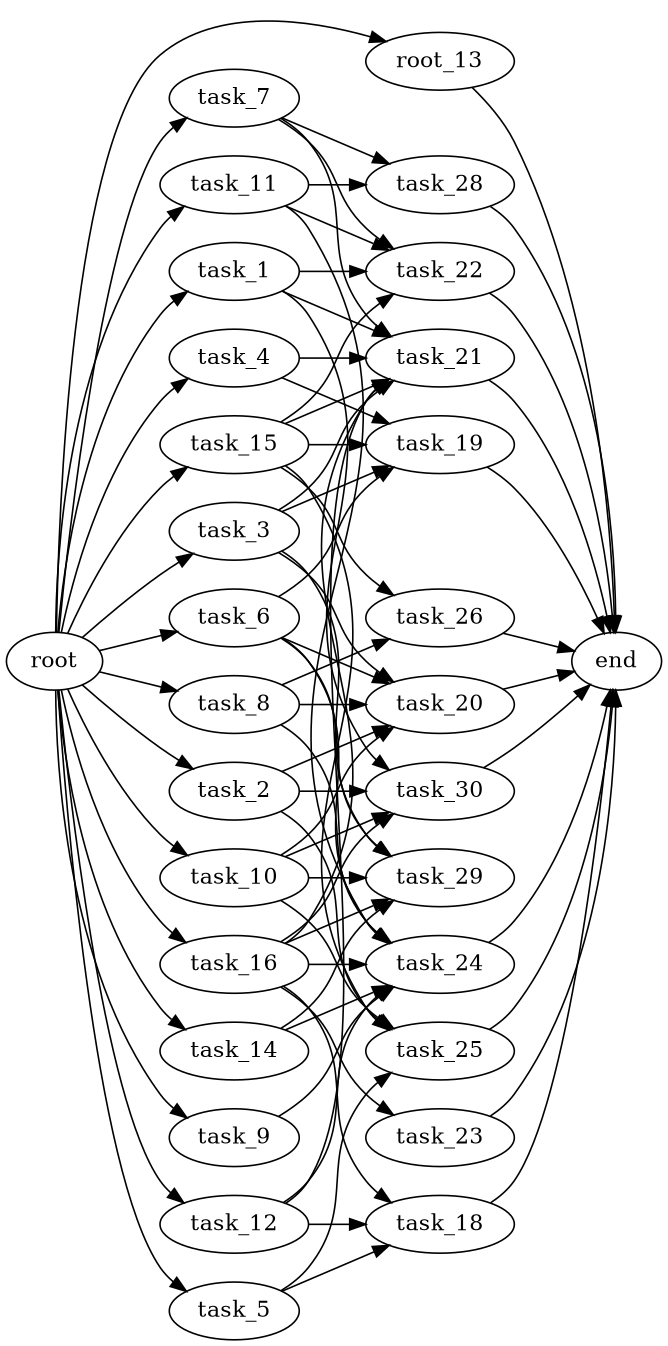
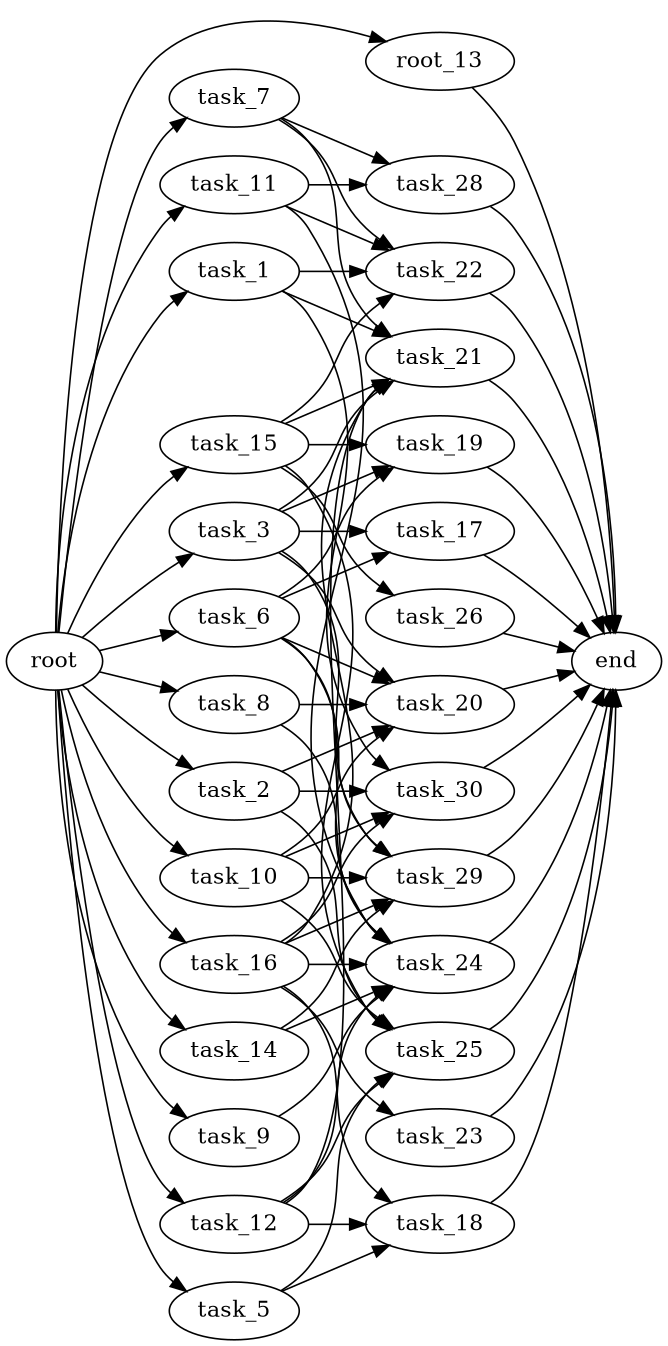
(234, 358) -> none
none -> (440, 531)
(305, 675) -> none
none -> (552, 787)
none -> (334, 1145)
